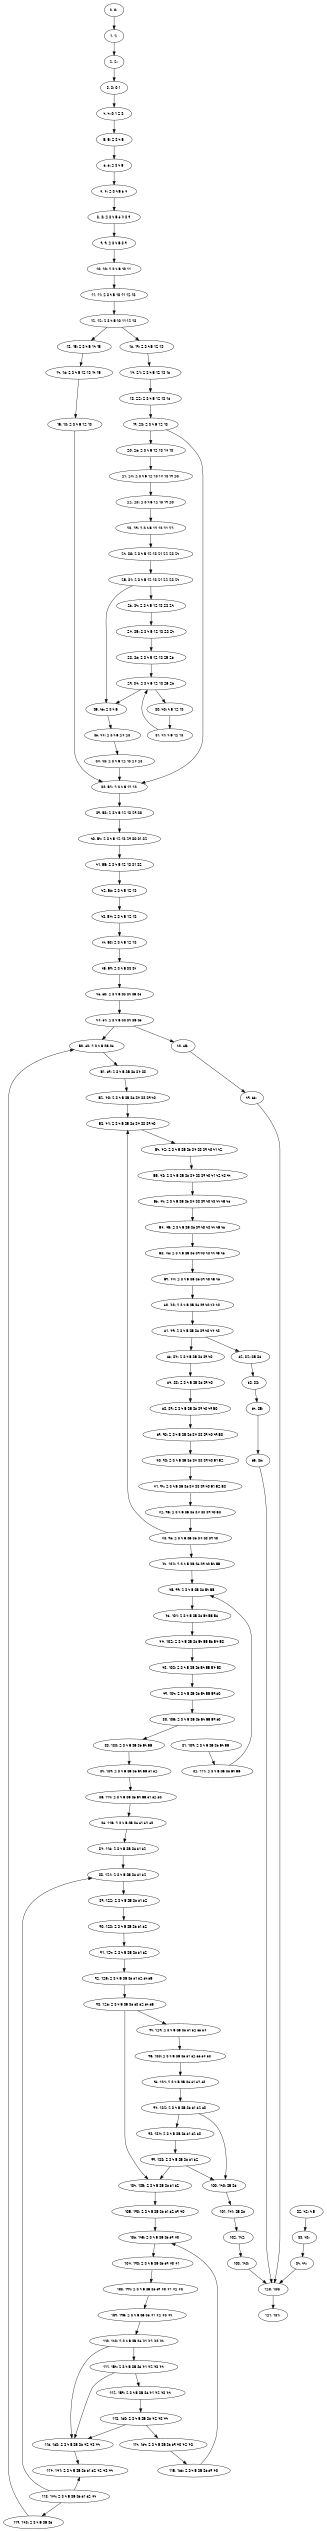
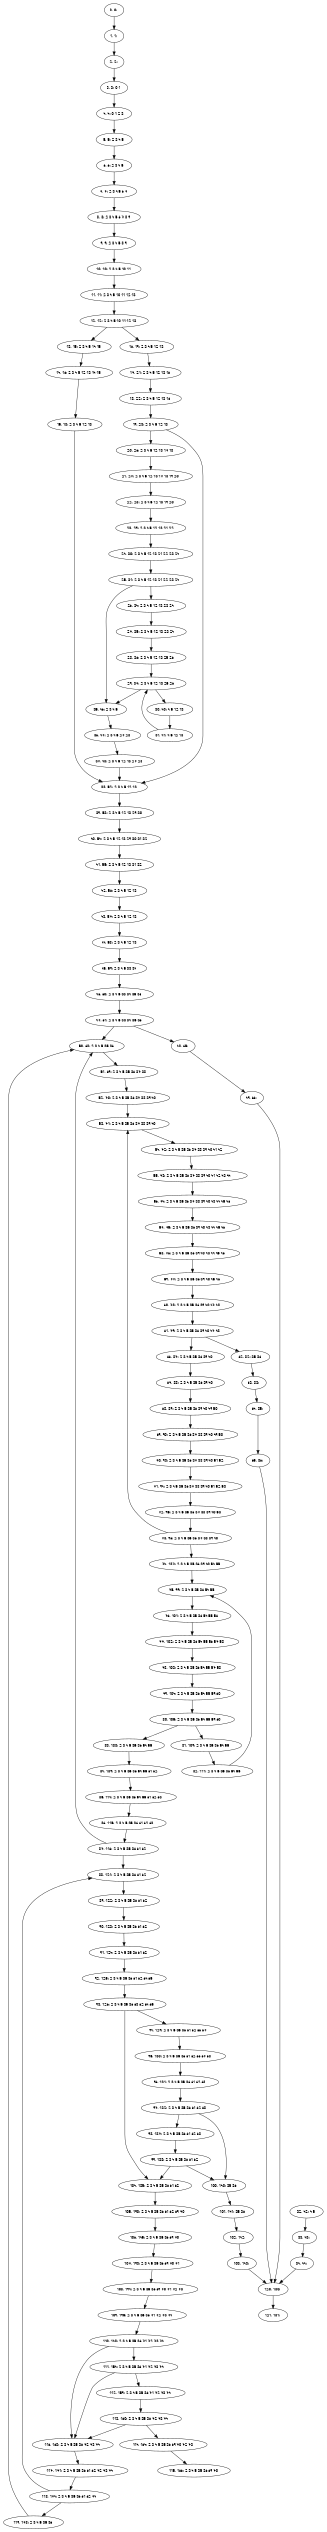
none -> (76, 1455)
none -> (198, 1731)
(217, 2346) -> none
(77, 2485) -> (73, 2482)
